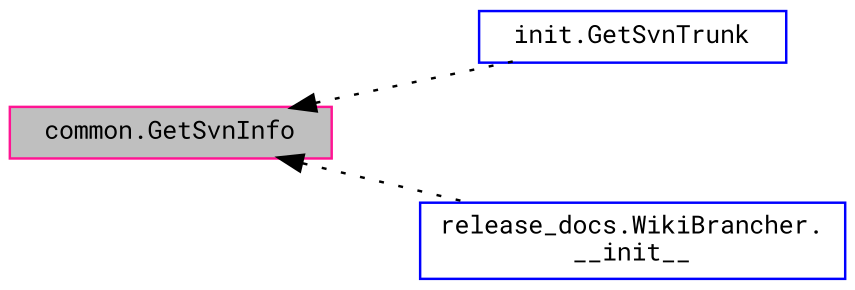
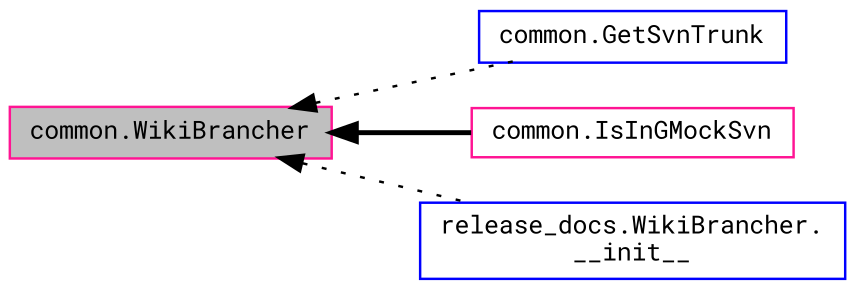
(633, 37) -> (633, 37)
(171, 133) -> (171, 133)
none -> (633, 133)
